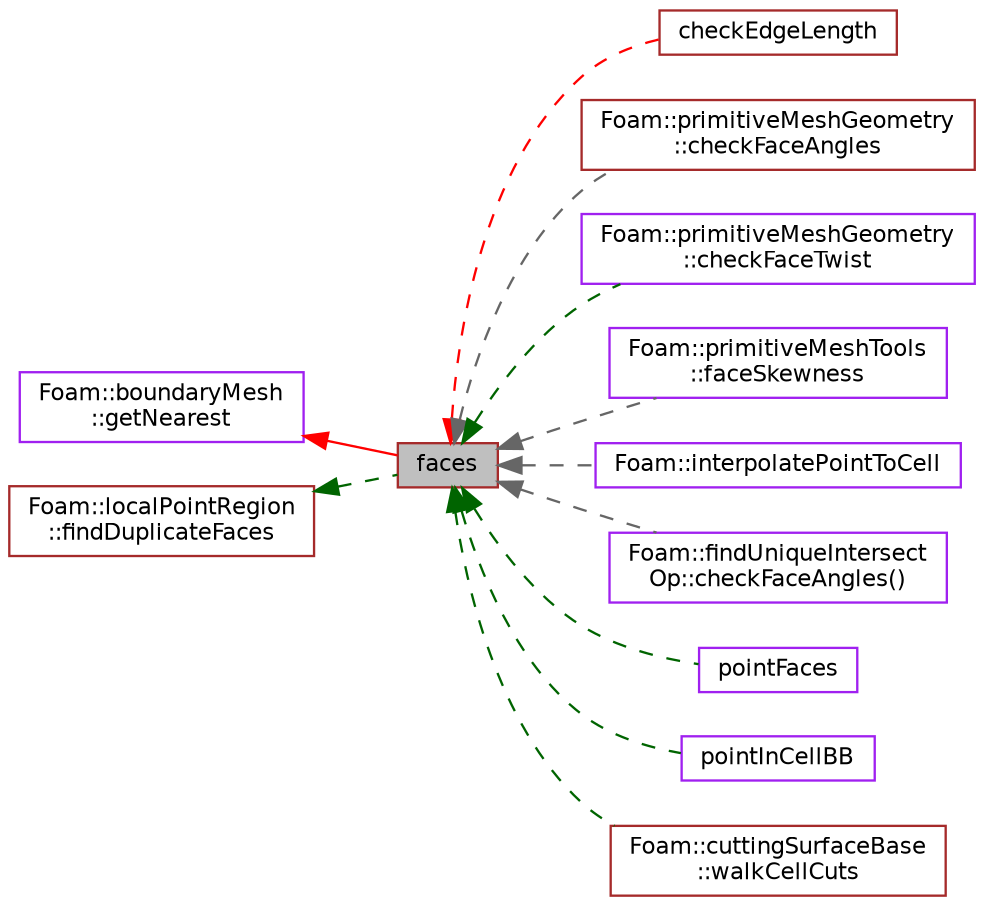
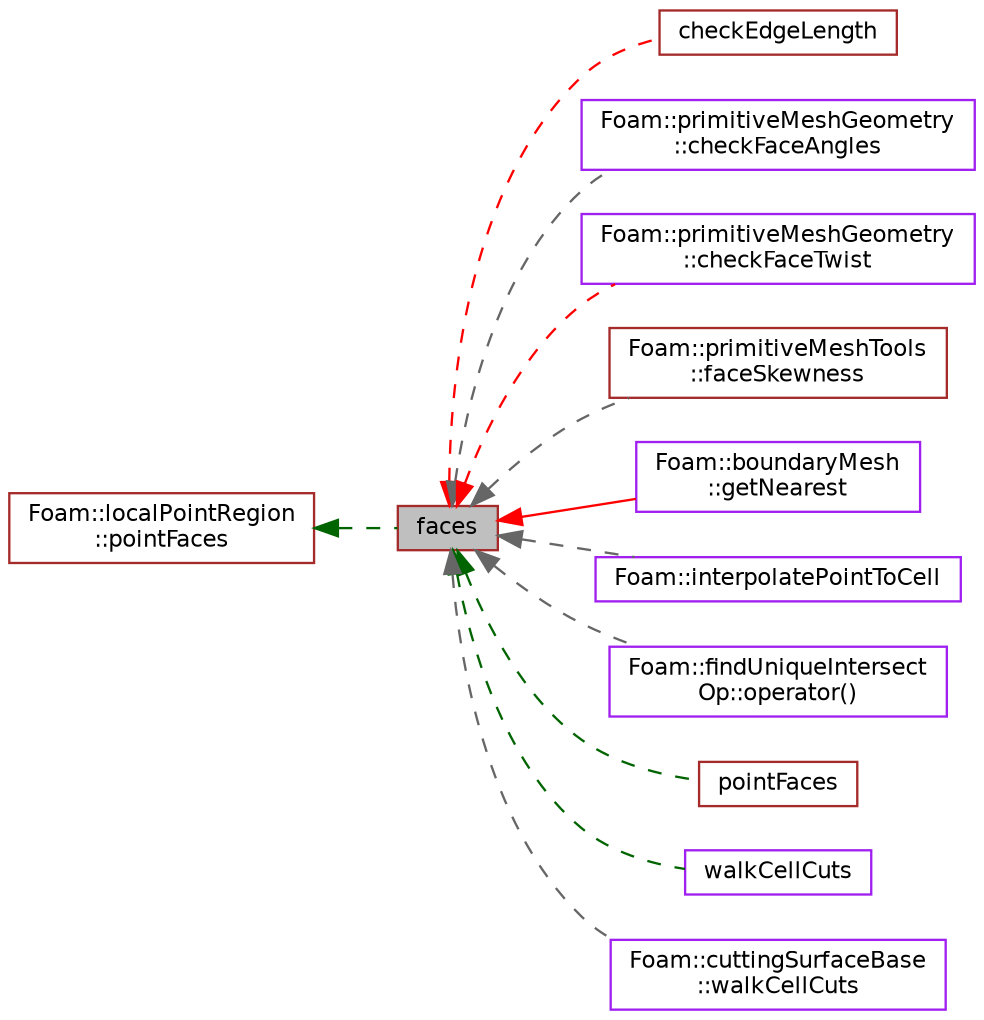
(778, 135) -> (778, 135)
(537, 342) -> (522, 370)
(778, 363) -> (778, 363)
(362, 448) -> (579, 508)
(162, 521) -> (162, 528)
(778, 568) -> (778, 682)
(778, 670) -> (778, 784)
(503, 686) -> (495, 775)
(778, 758) -> (778, 872)
(778, 861) -> (778, 975)
